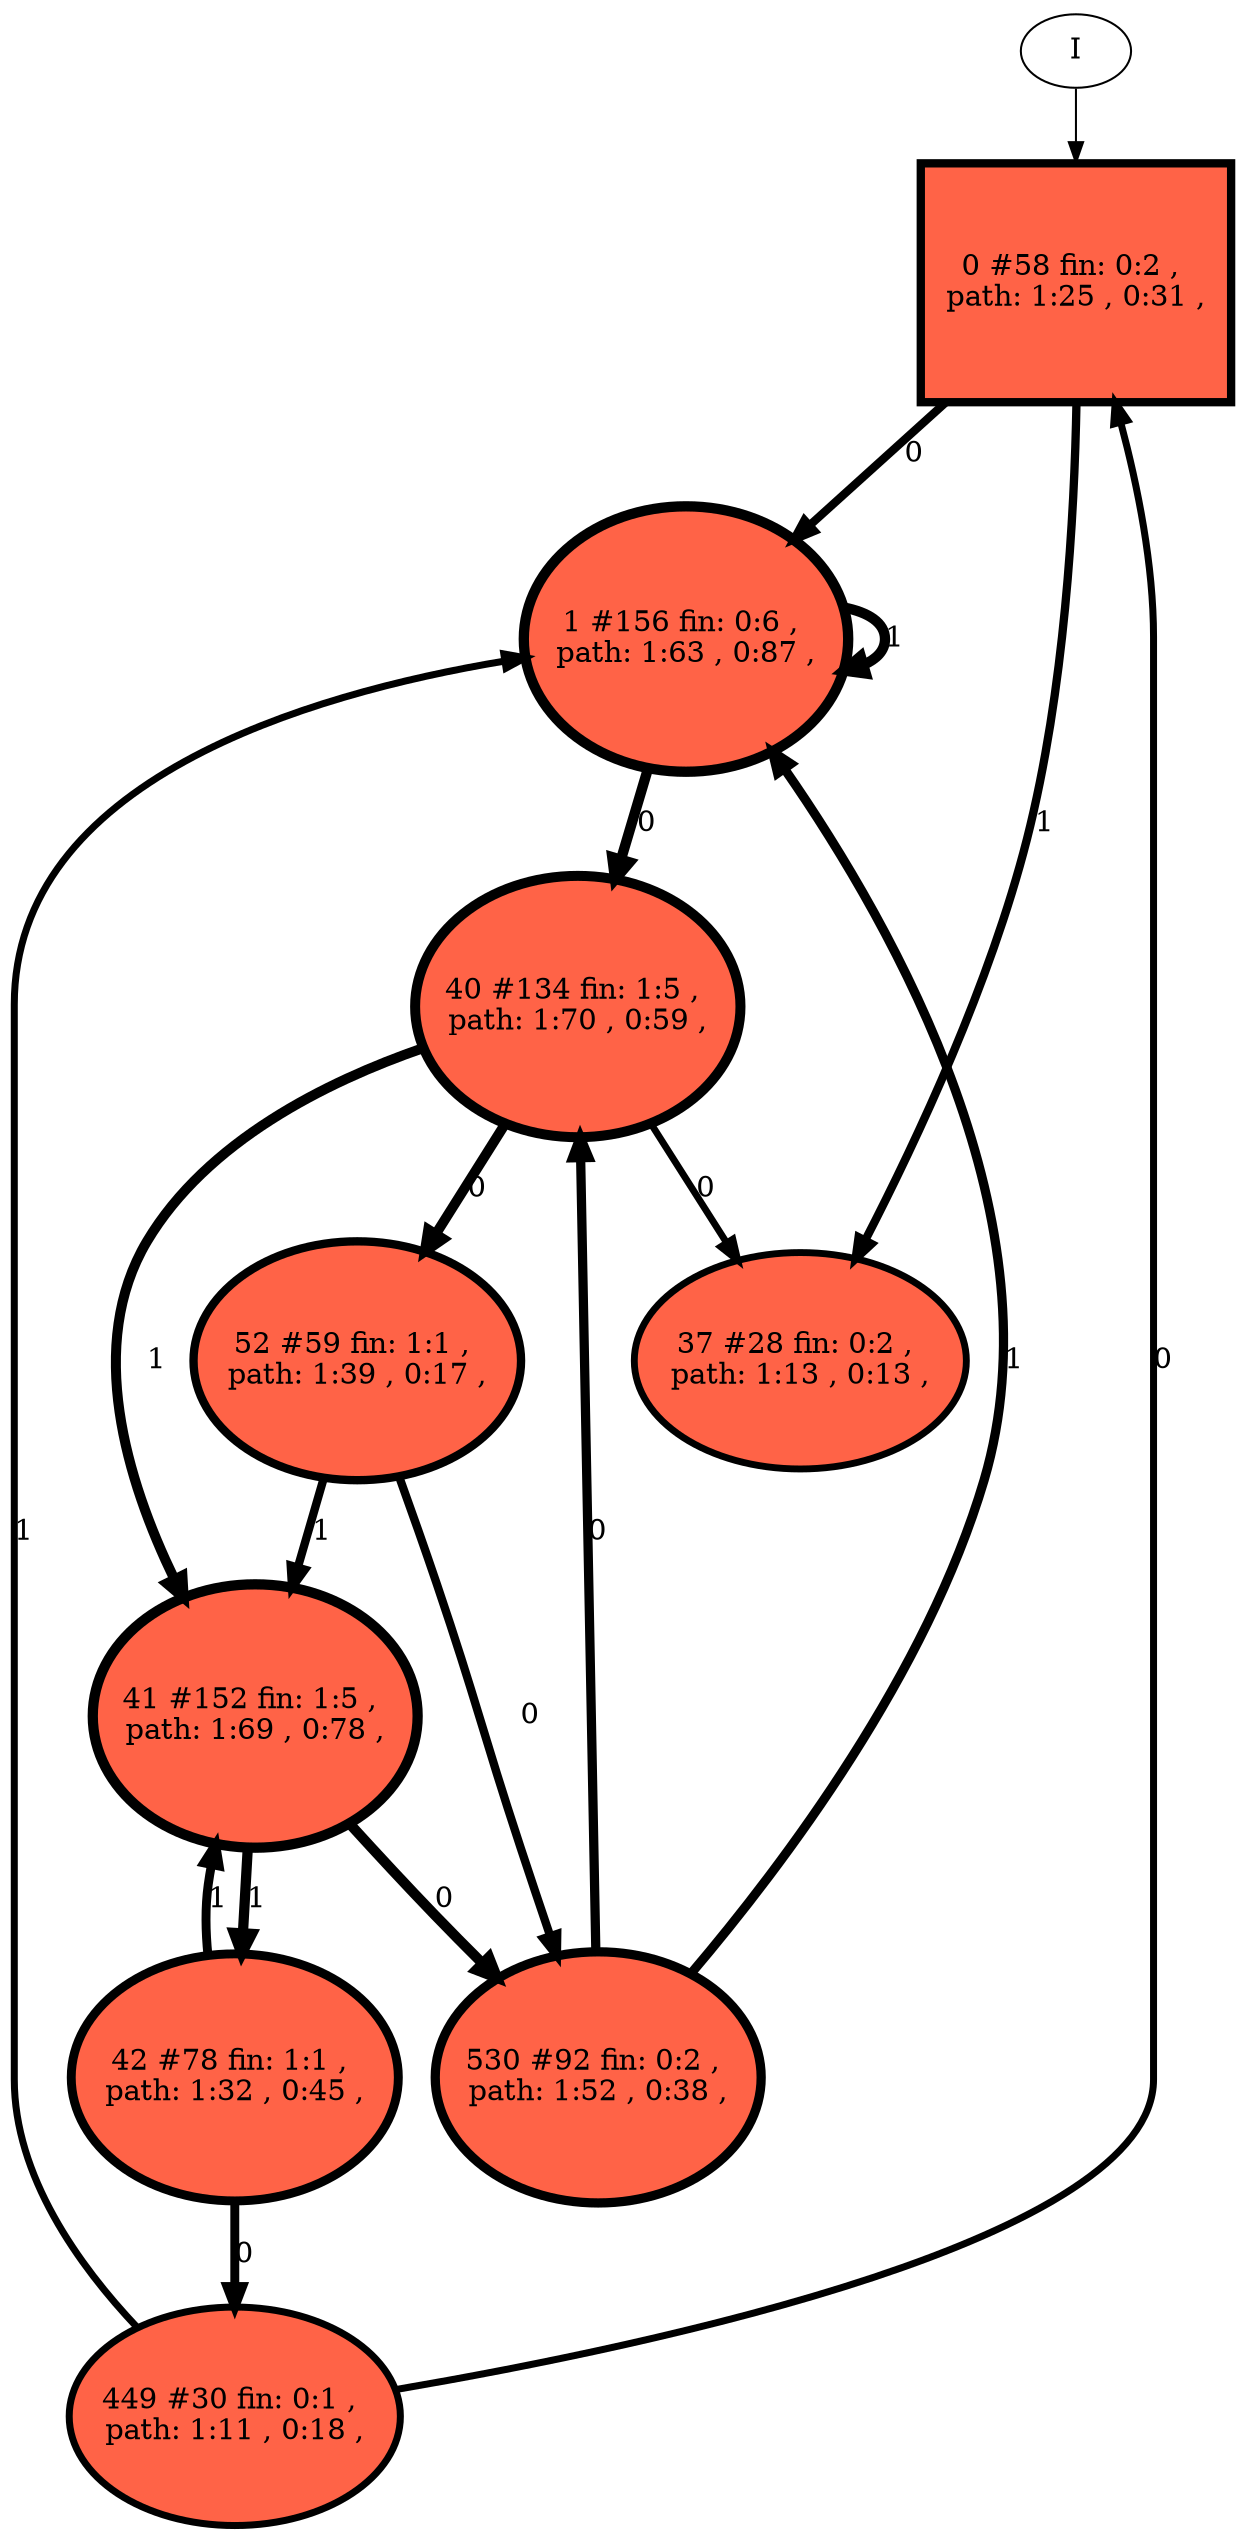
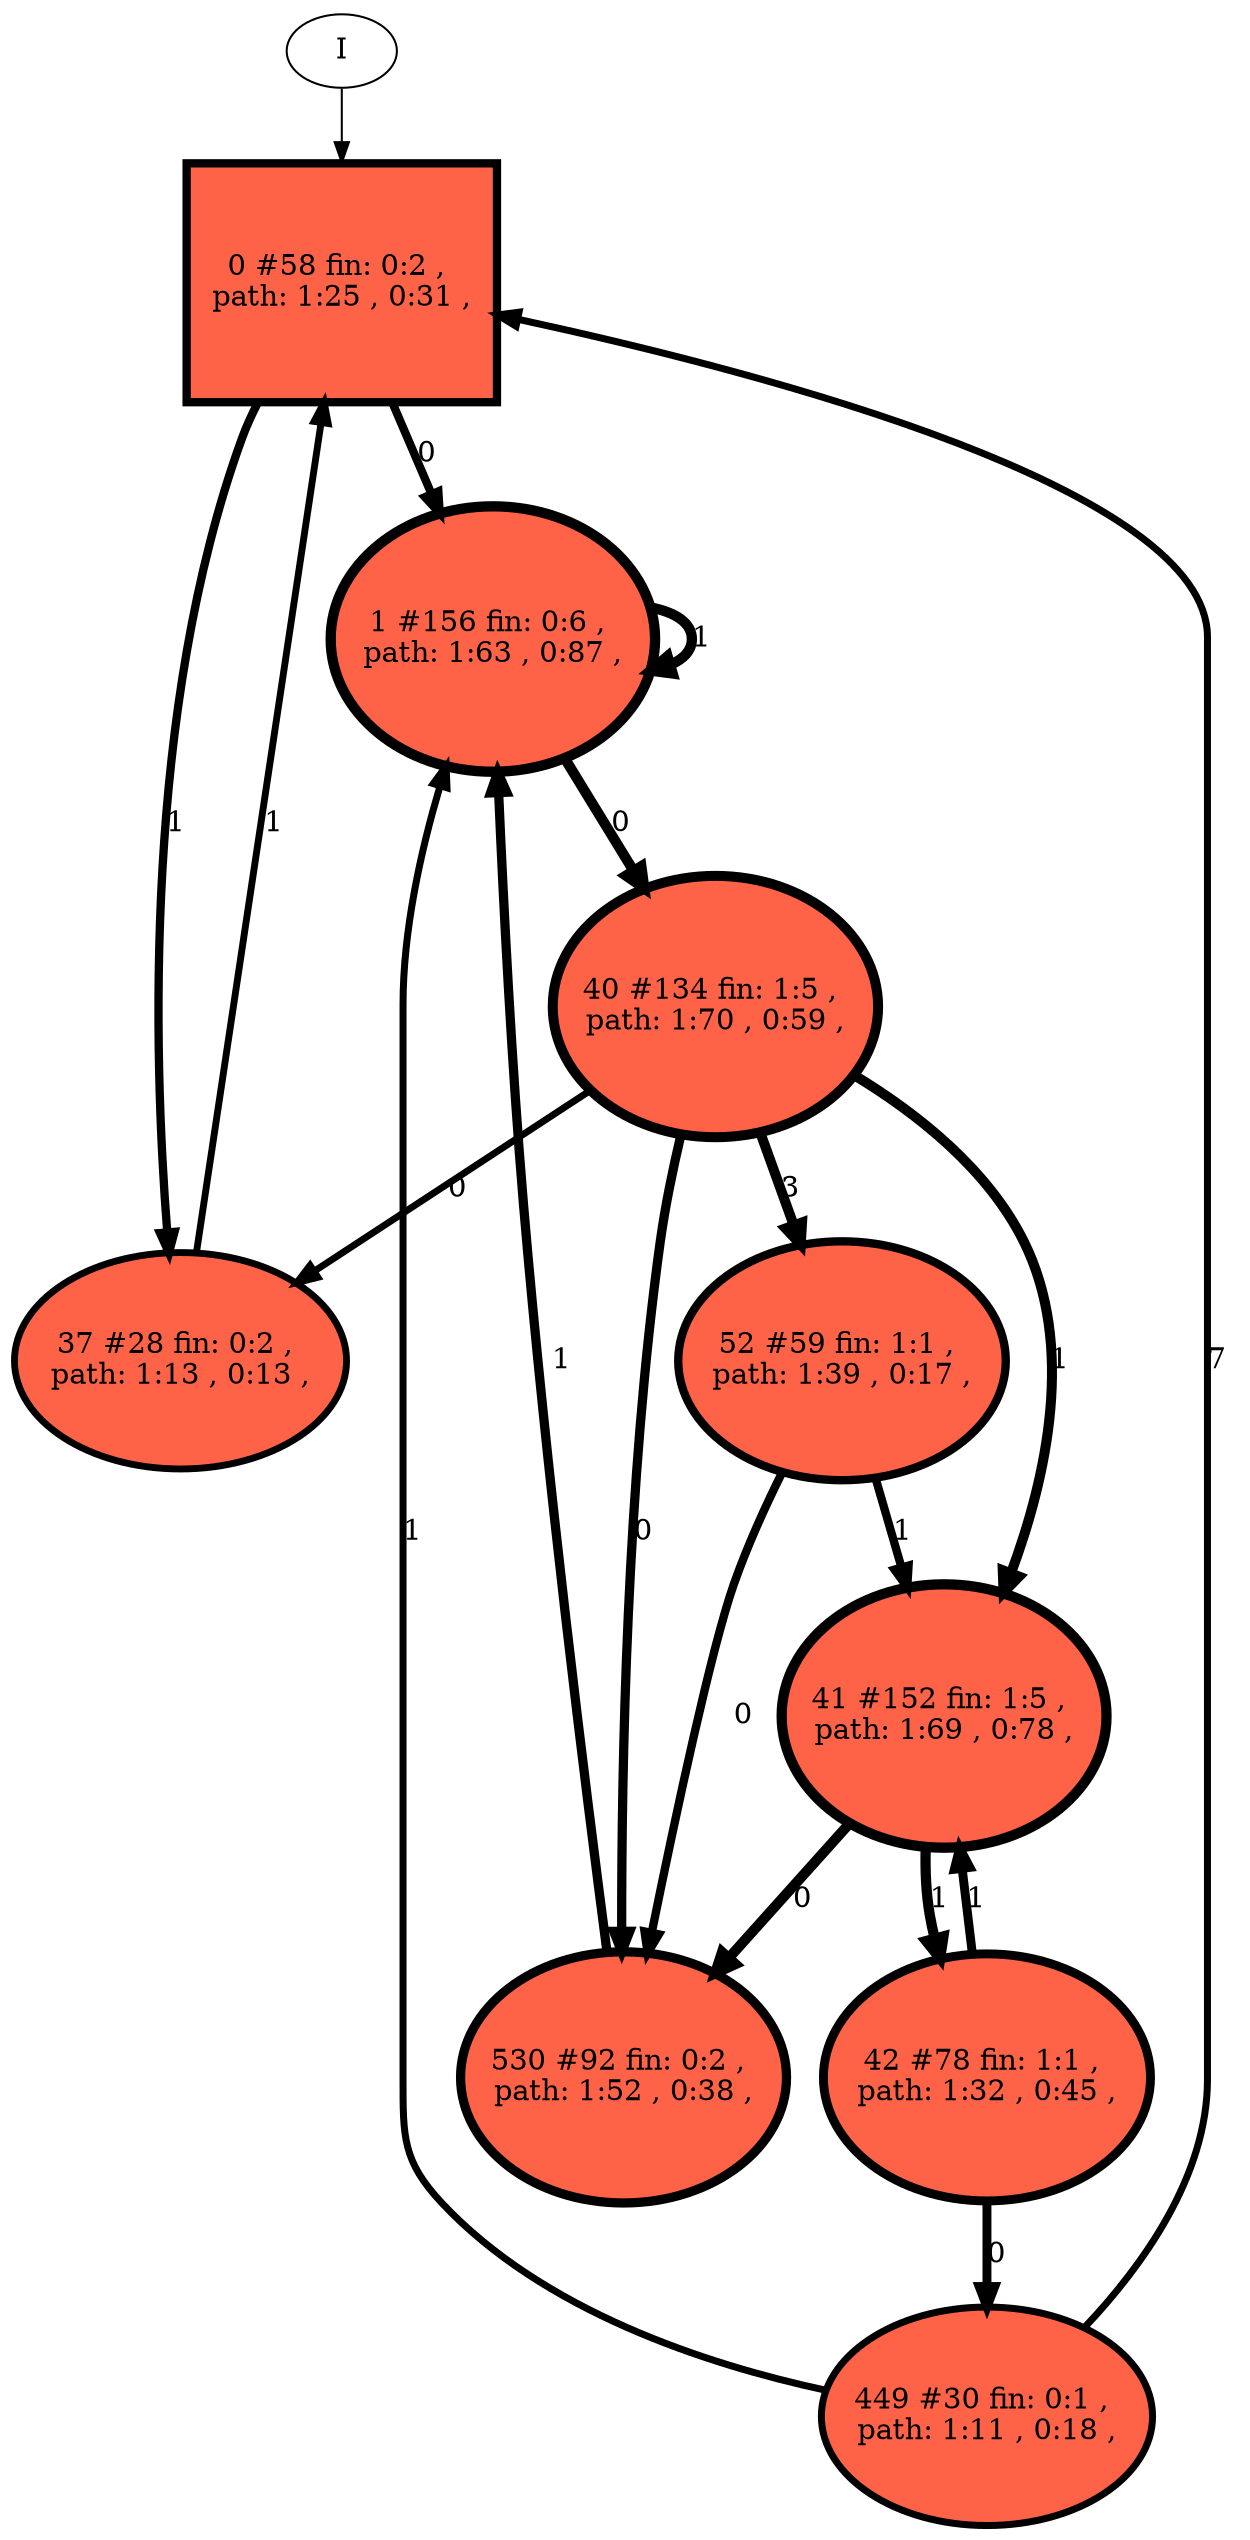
none -> (259, 838)
(482, 1189) -> (795, 1189)
(1168, 1361) -> (1222, 1361)
(588, 1555) -> (633, 1531)
